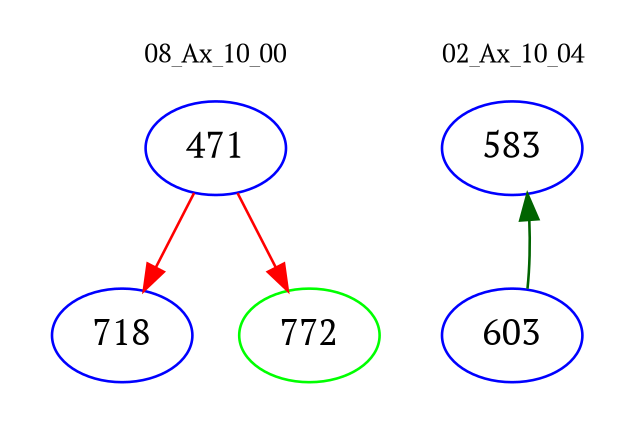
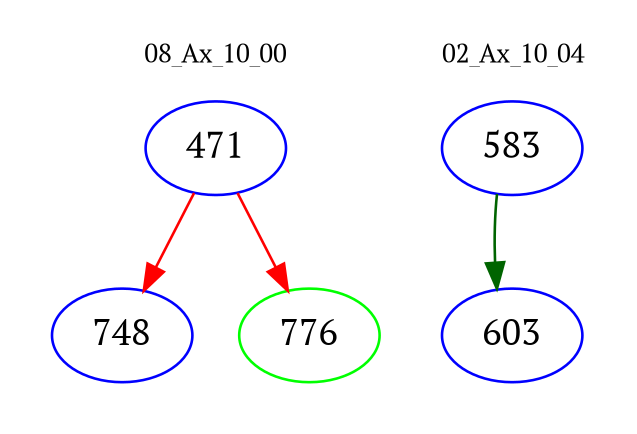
(530, 255) -> (495, 228)
(122, 335) -> (122, 335)
(309, 335) -> (309, 335)
